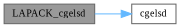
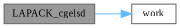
(154, 14) -> (154, 14)
